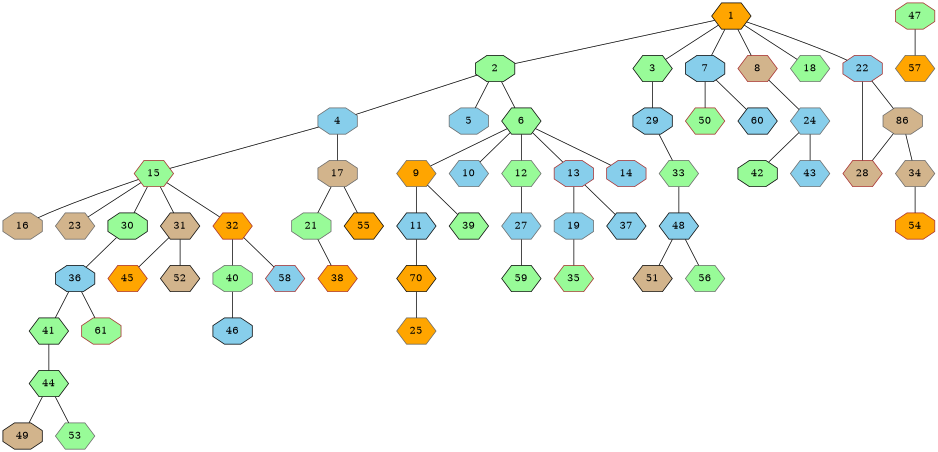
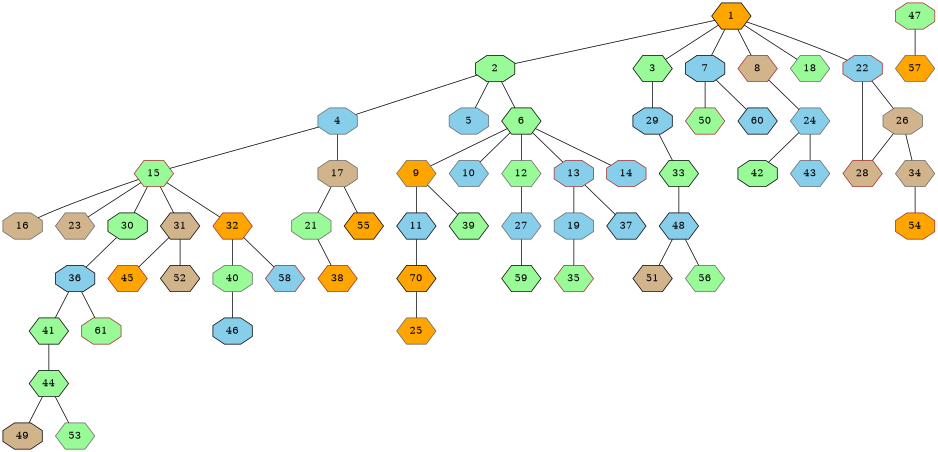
(903, 121) -> (903, 121)
(679, 174) -> (679, 174)
